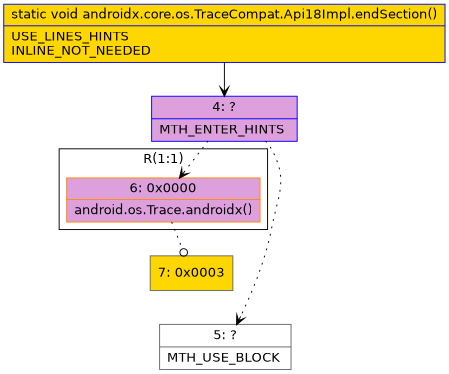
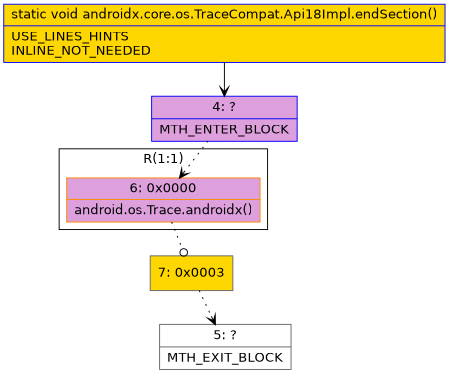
(222, 130) -> (224, 130)
(273, 220) -> (205, 303)
(224, 358) -> (225, 358)
